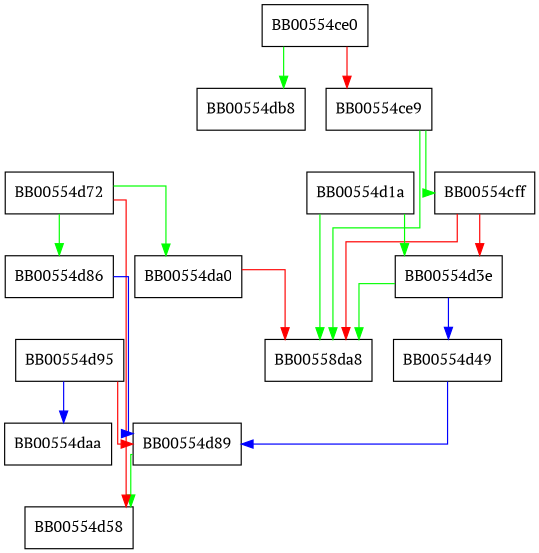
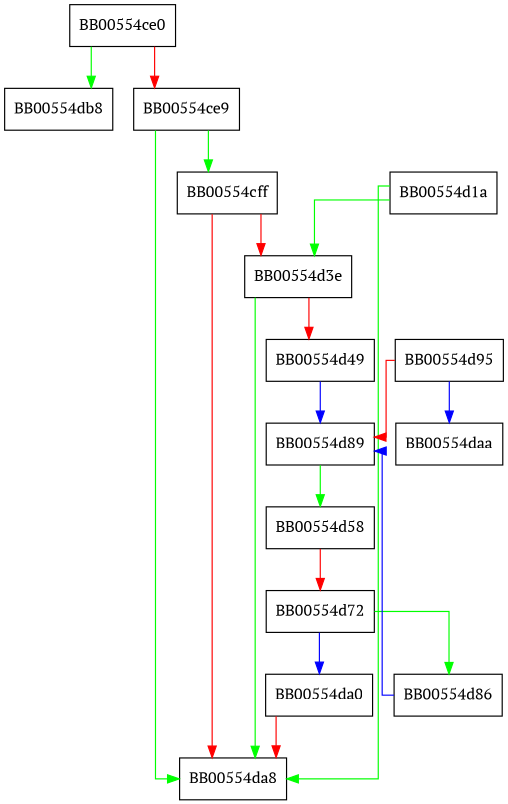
(166, 189) -> (319, 647)
(126, 264) -> (320, 564)
(448, 313) -> (309, 313)
(319, 360) -> (233, 779)
